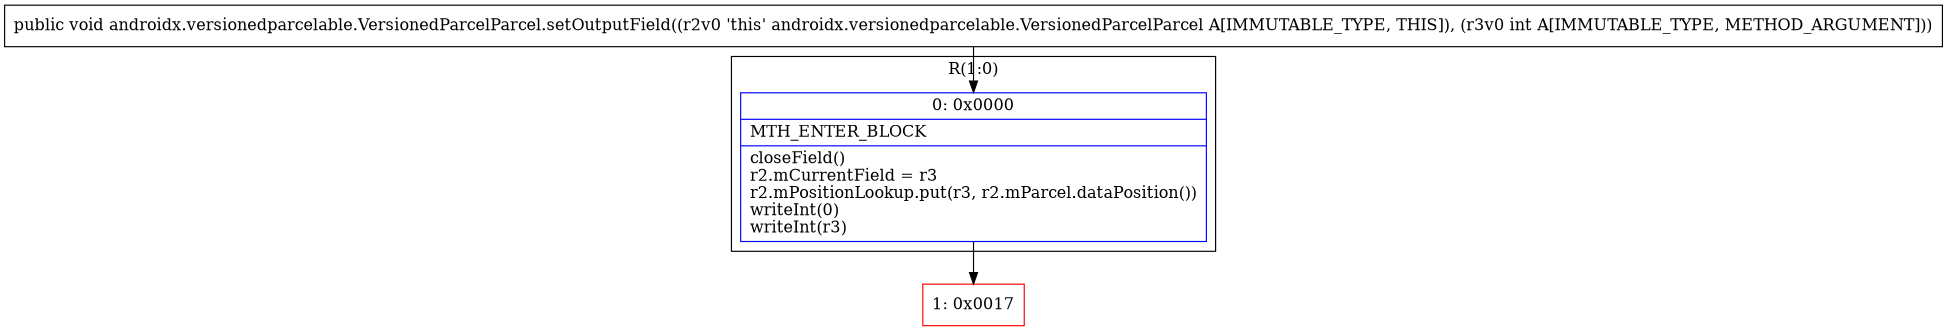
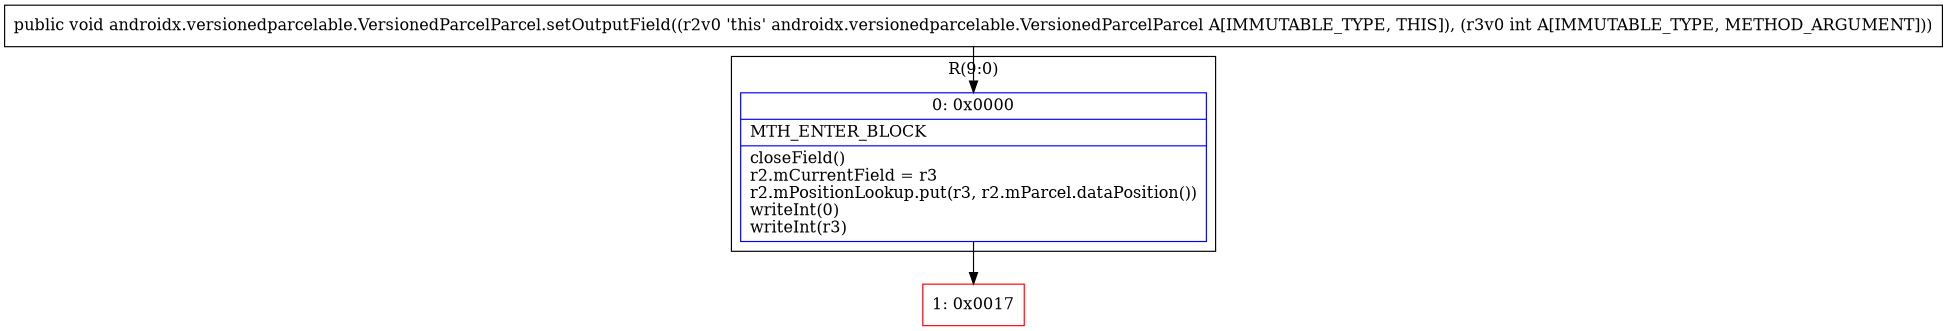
(974, 70) -> (974, 70)
